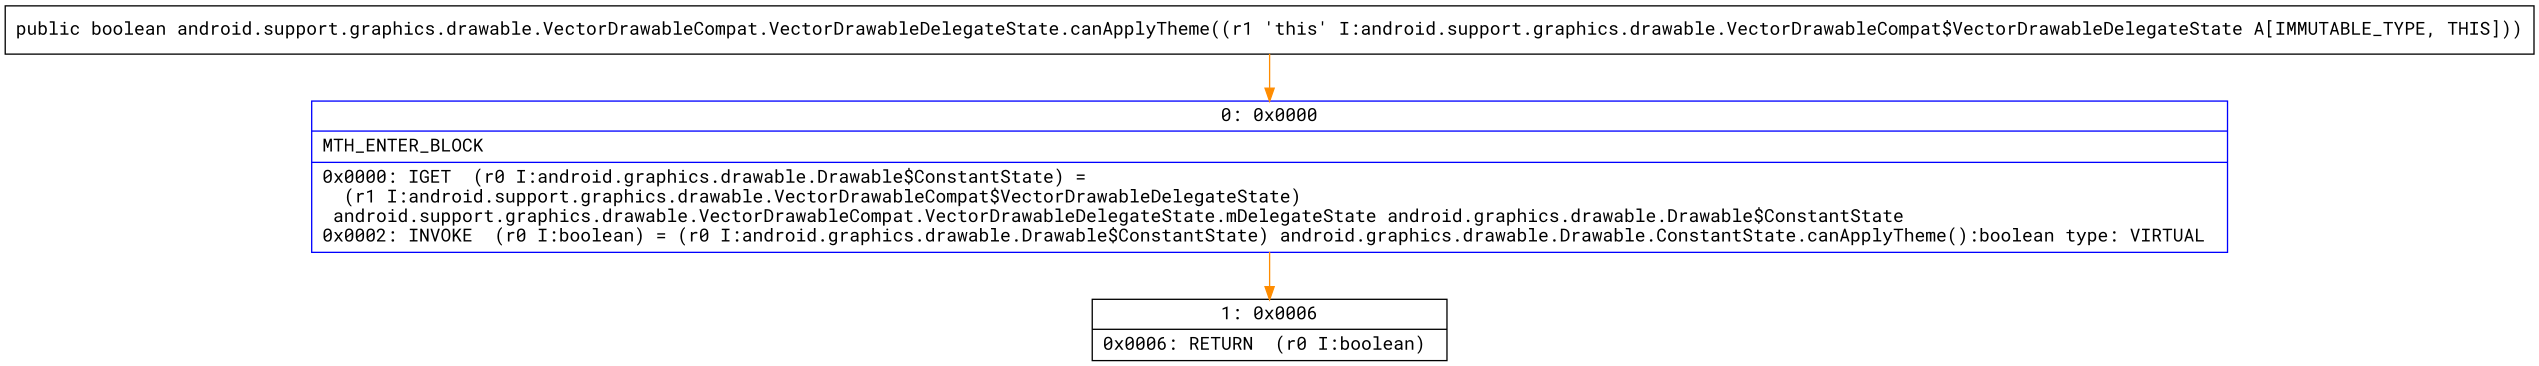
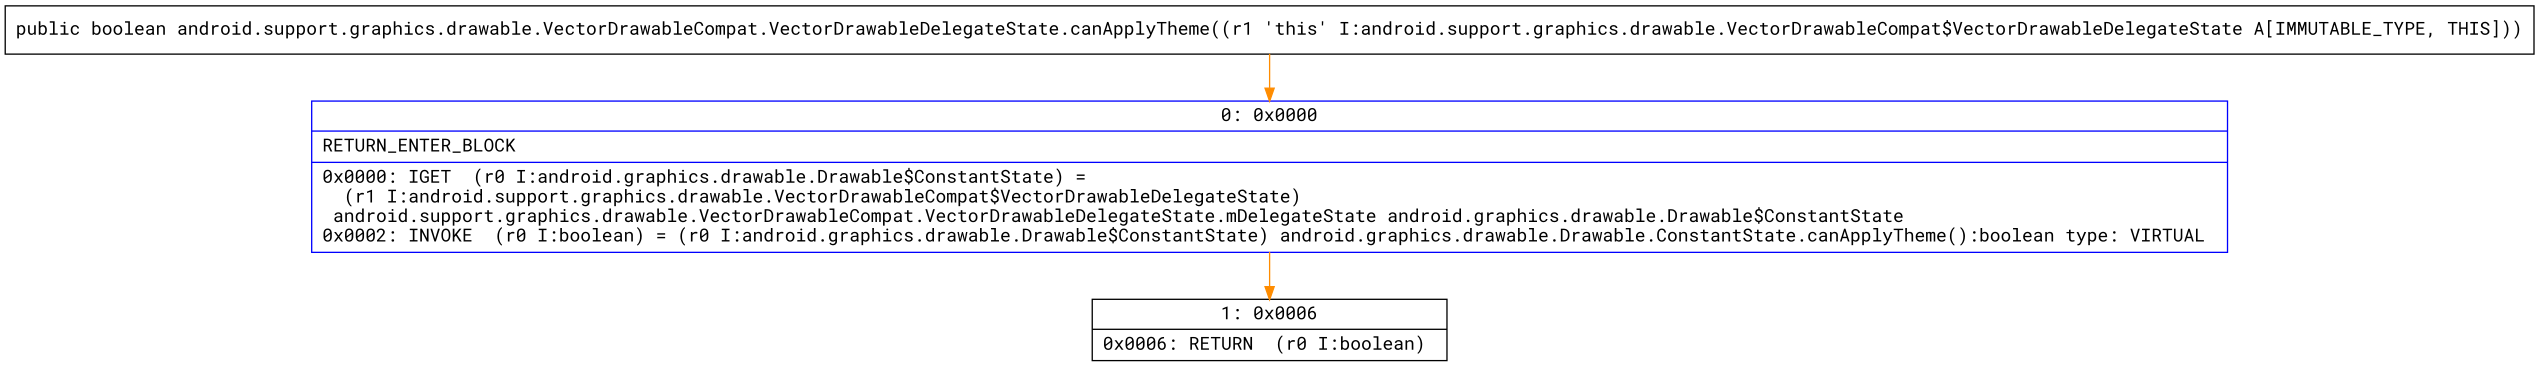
(403, 146) -> (419, 146)
